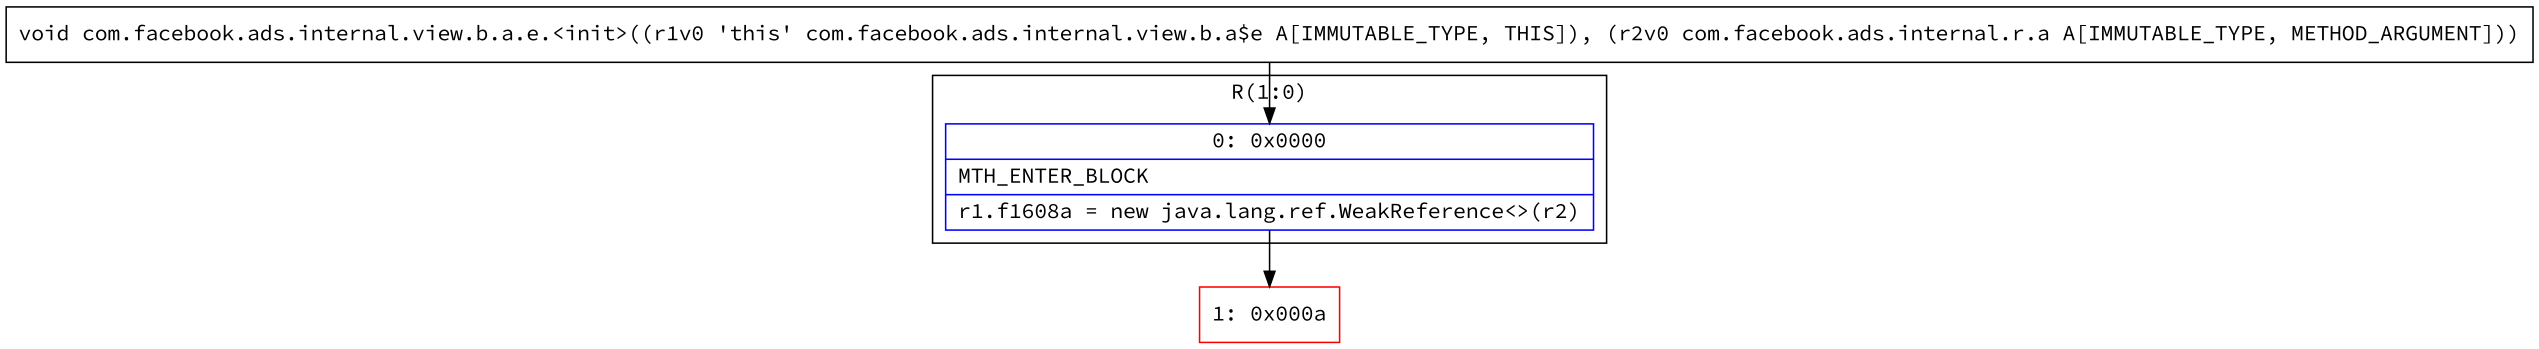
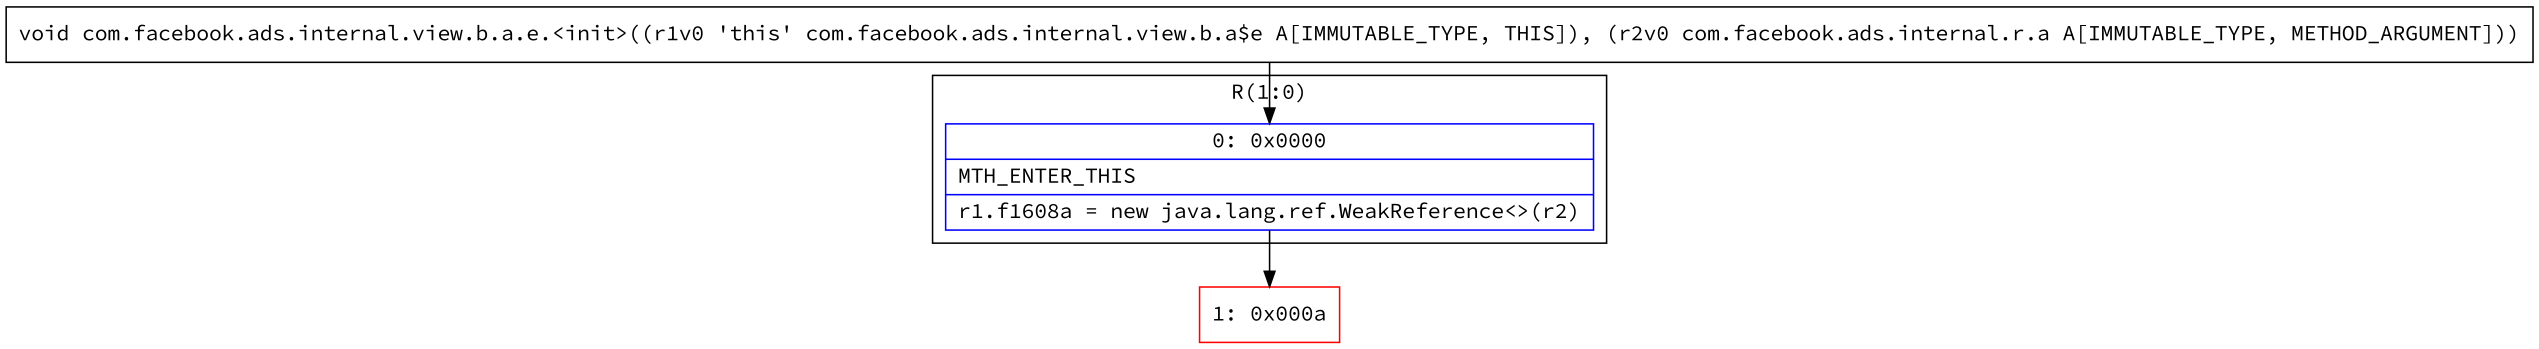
(1053, 176) -> (1047, 176)
